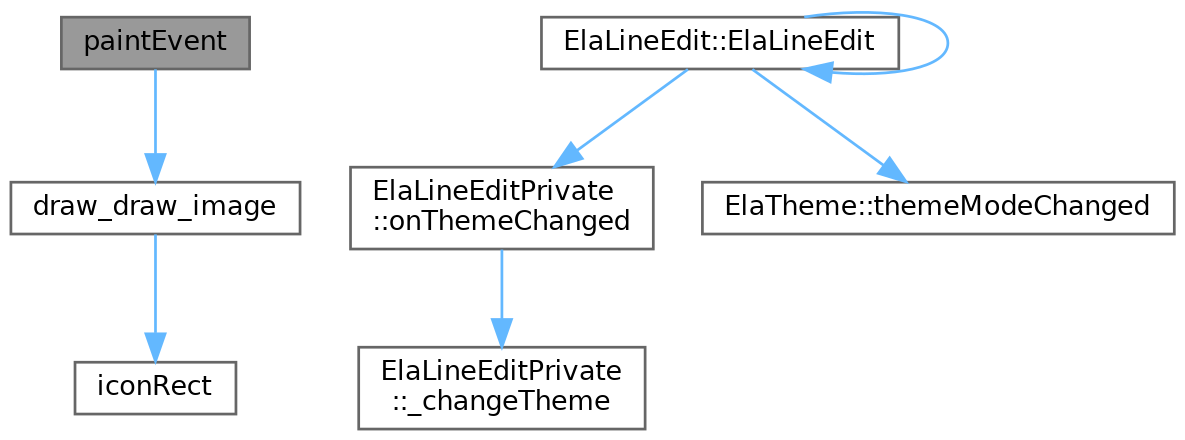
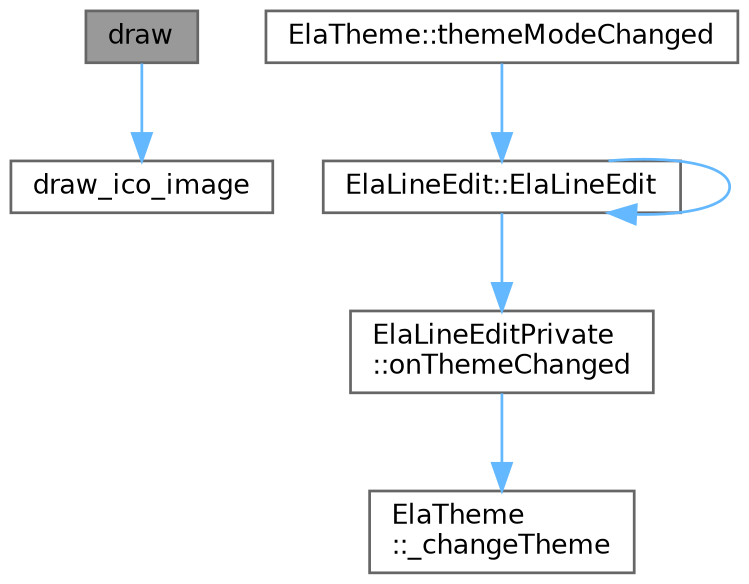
(155, 43) -> (142, 37)
(818, 117) -> (502, 98)
(155, 208) -> (142, 187)
(155, 388) -> none
(502, 388) -> (502, 532)
